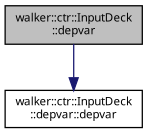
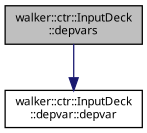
(74, 25) -> (74, 25)
